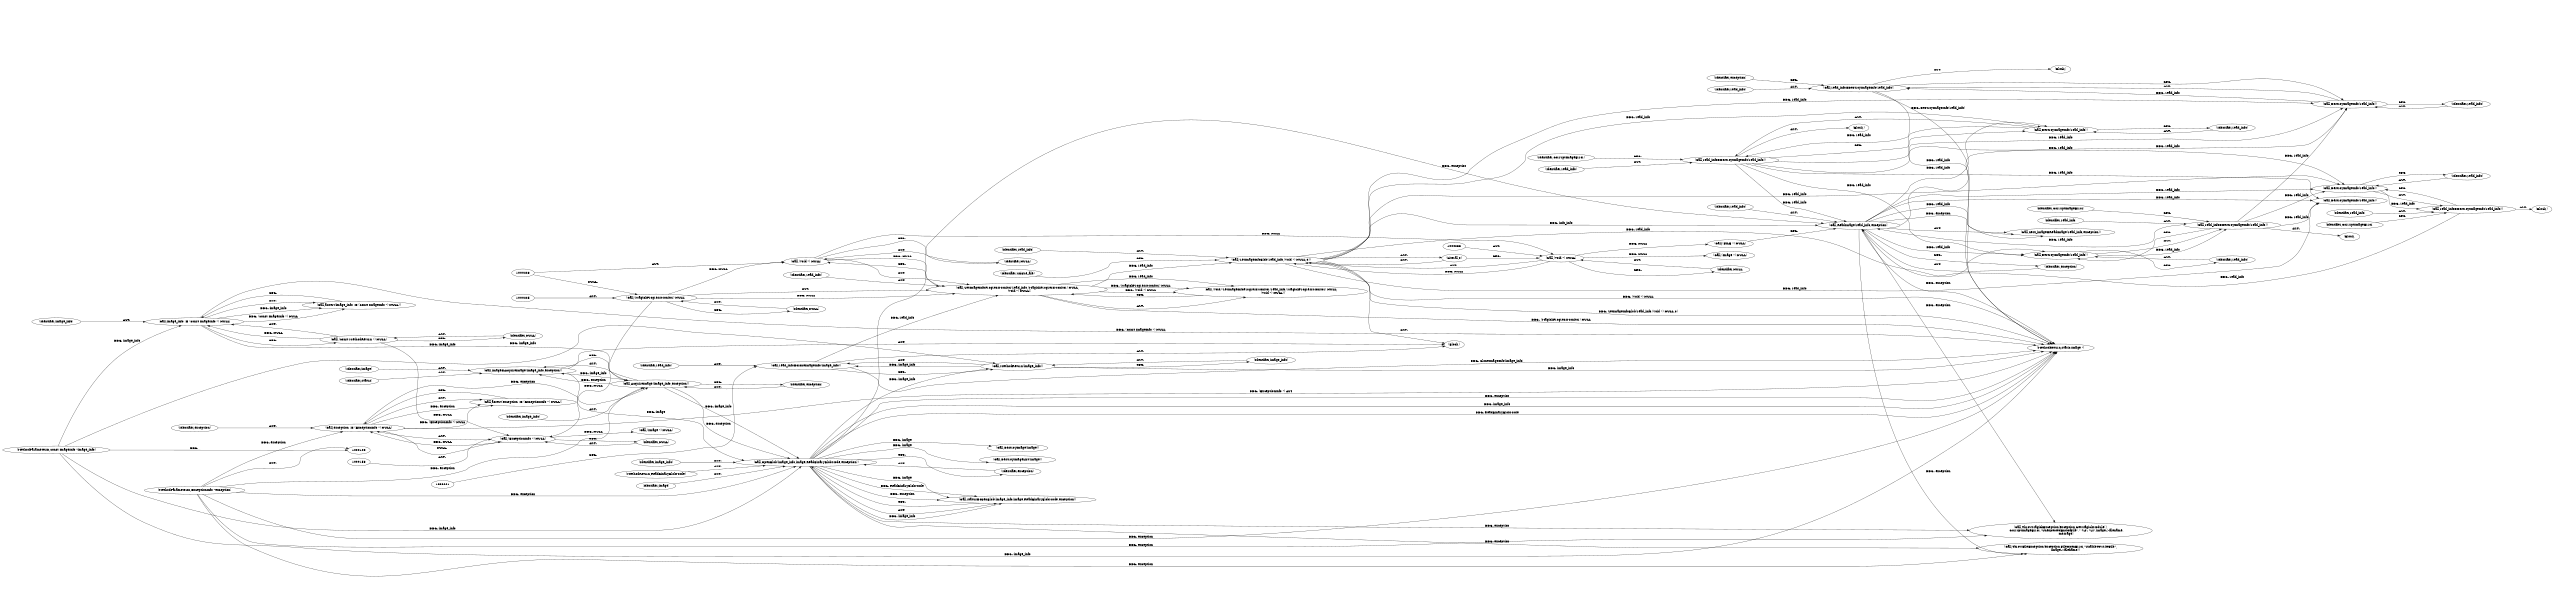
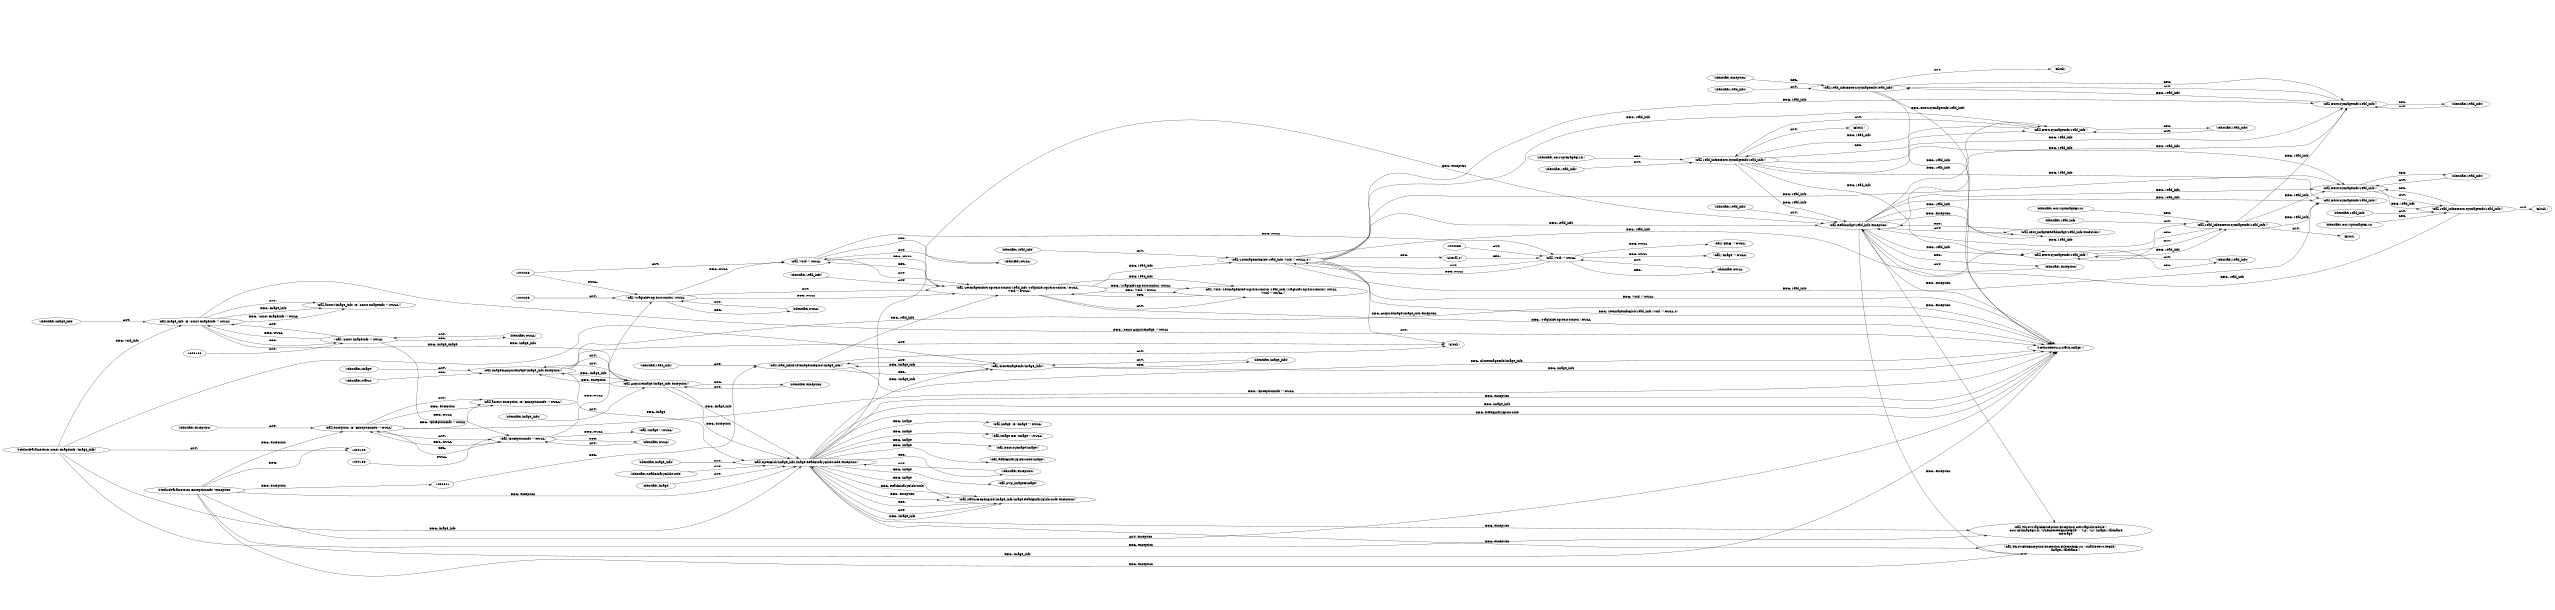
(1561, 223) -> (1561, 223)
(1793, 235) -> (1962, 227)
(1405, 255) -> (1405, 255)
(1378, 265) -> none
(1018, 274) -> none
(271, 295) -> none
none -> (1304, 319)
(1141, 330) -> (1141, 330)
(359, 340) -> (359, 340)
(127, 341) -> (127, 341)
(443, 345) -> (443, 345)
none -> (195, 353)
(594, 356) -> (594, 356)
(806, 366) -> (806, 366)
(1018, 366) -> (1018, 366)
(443, 373) -> (443, 373)
(610, 382) -> (609, 388)
(503, 386) -> none
(1271, 391) -> (1271, 391)
(434, 393) -> none
none -> (1018, 424)
none -> (1018, 436)
(195, 448) -> (195, 448)
(443, 448) -> (443, 448)
(443, 457) -> (443, 457)
(1018, 460) -> (1018, 460)
(274, 463) -> (274, 463)
(449, 474) -> (336, 487)
(656, 474) -> (656, 474)
none -> (1018, 483)
(1141, 537) -> (1141, 537)
